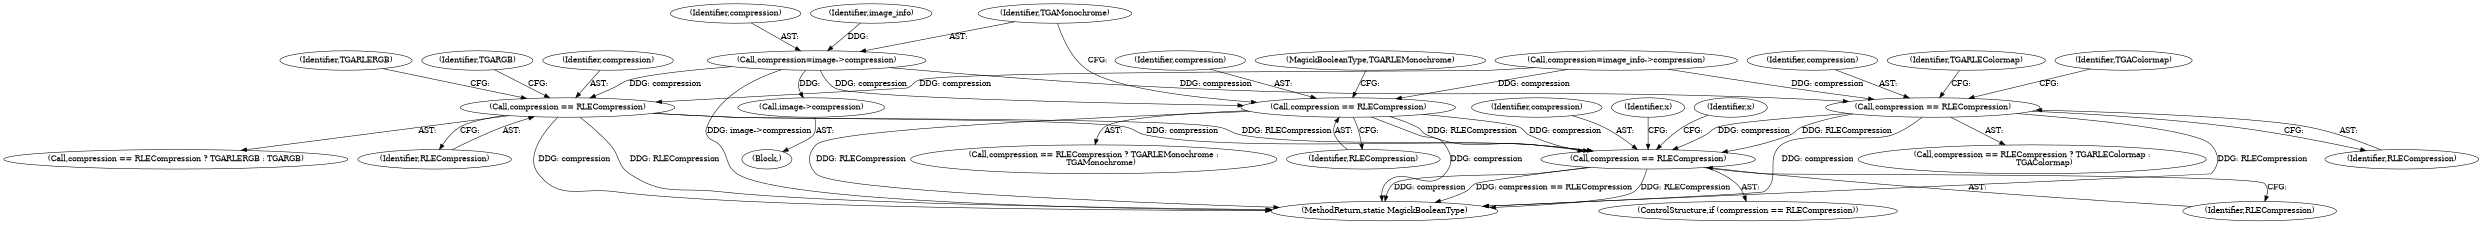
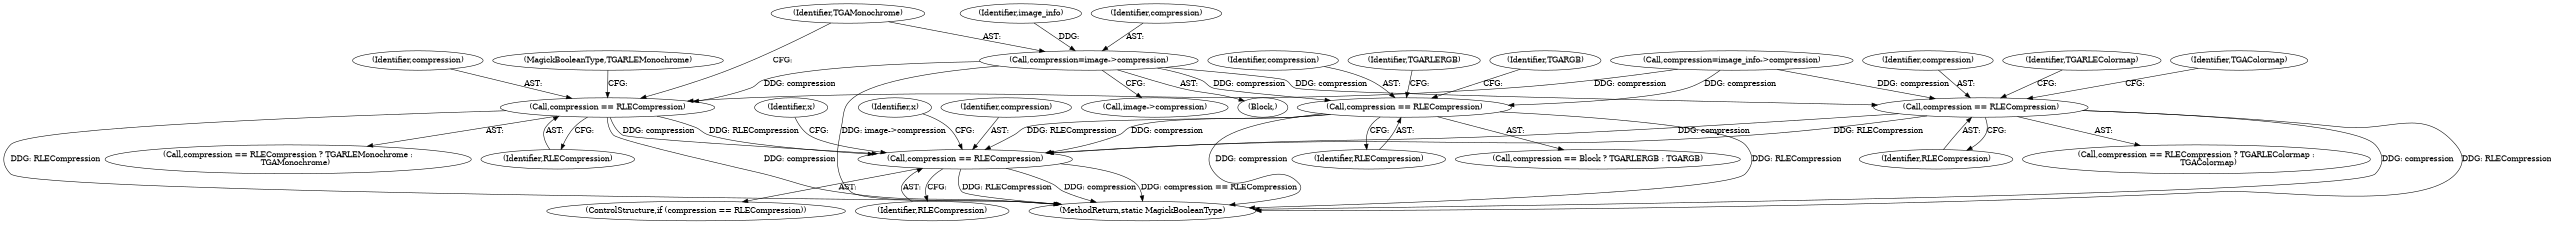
(811, 84) -> (1137, 84)
(809, 138) -> (1178, 87)
(176, 159) -> (1598, 159)
